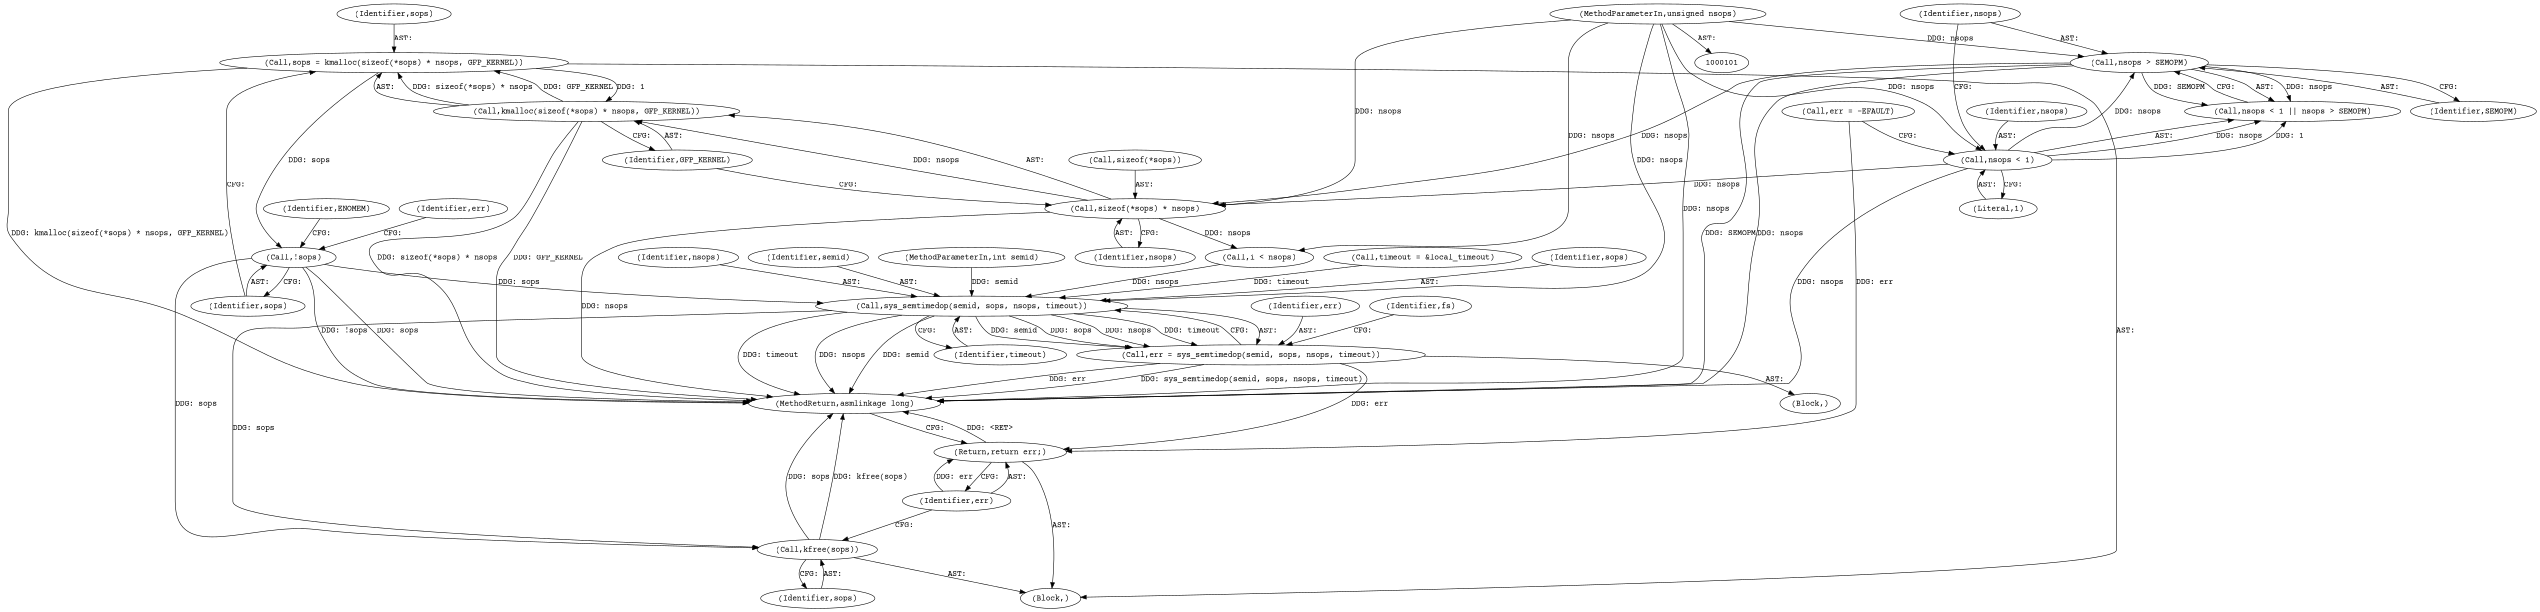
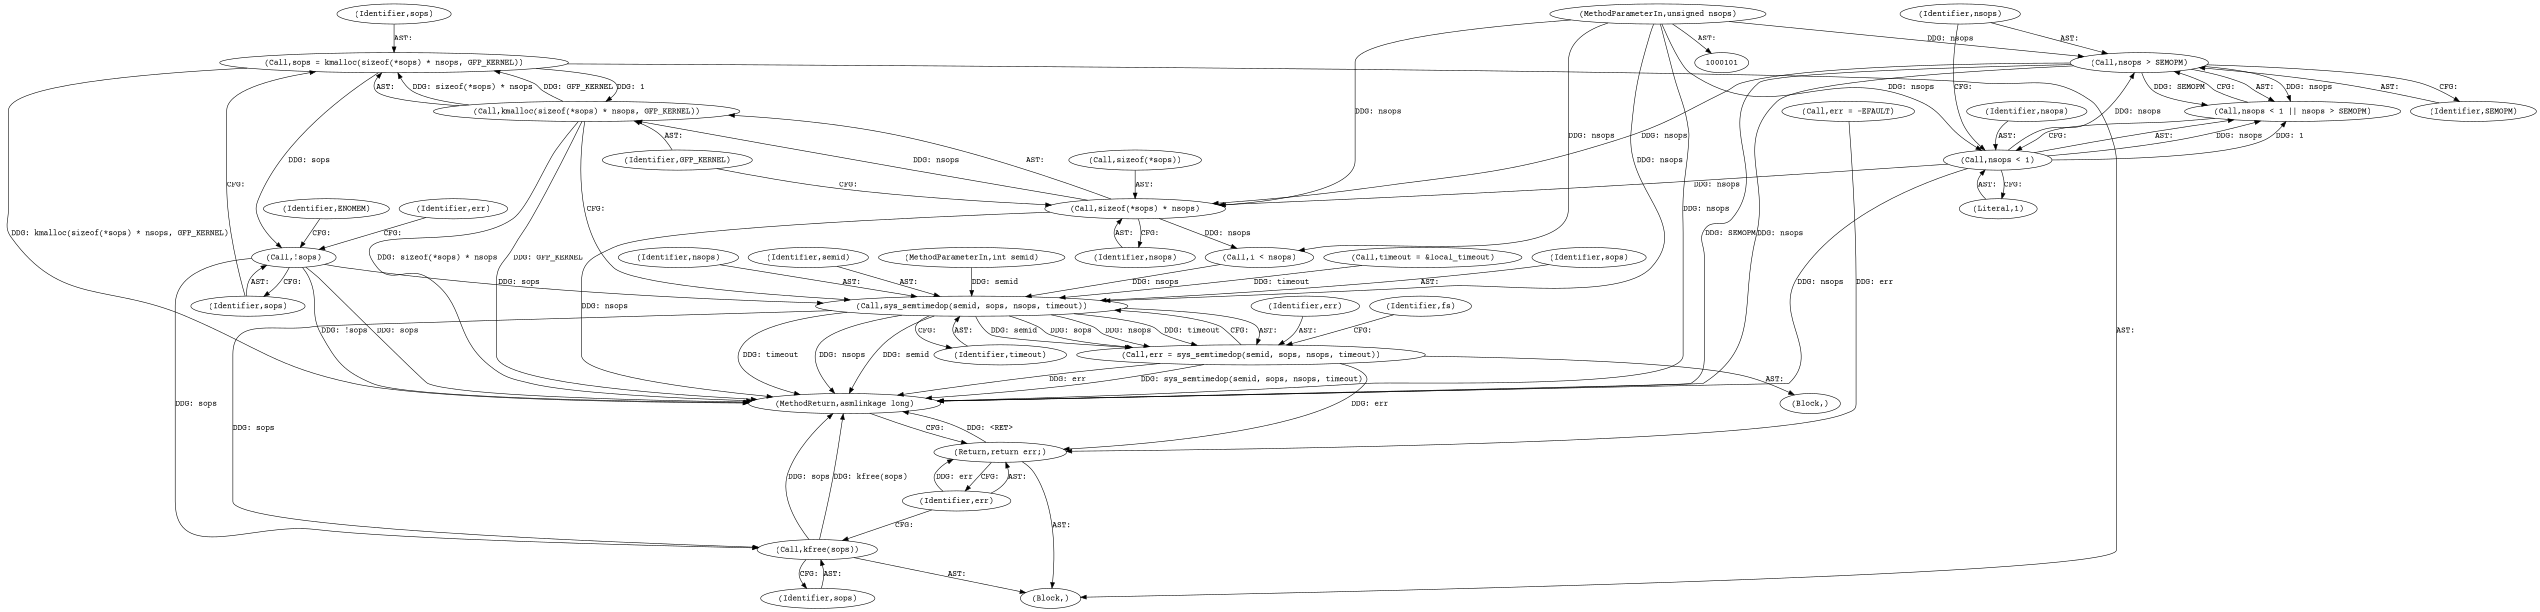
(625, 136) -> (651, 280)
(1904, 142) -> (2115, 124)
